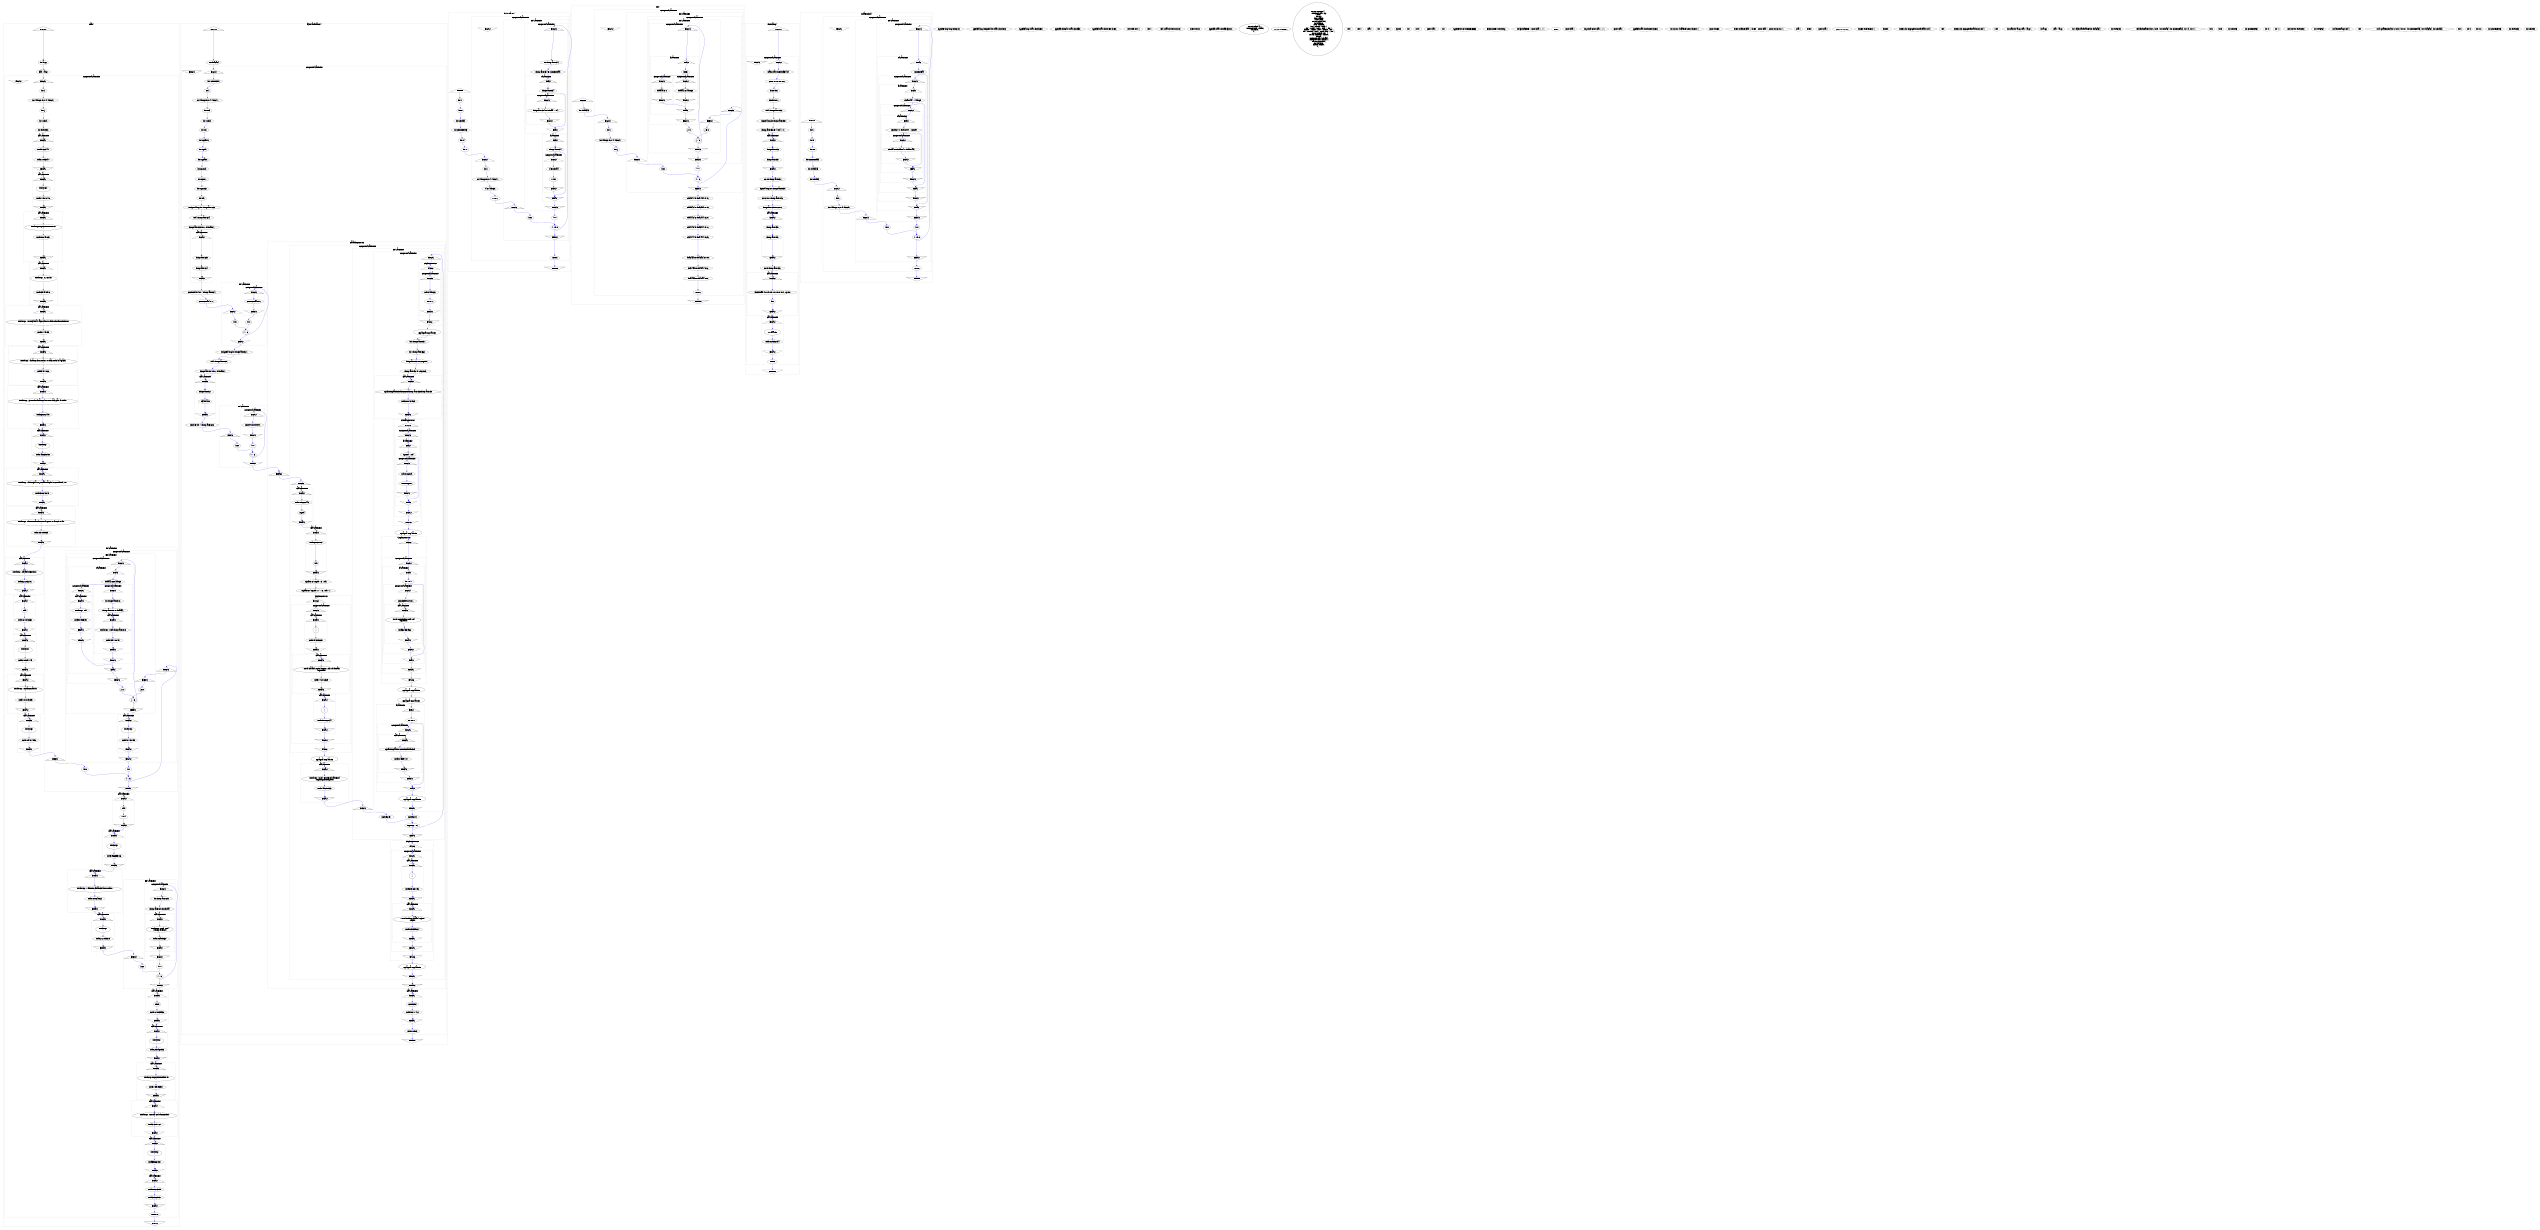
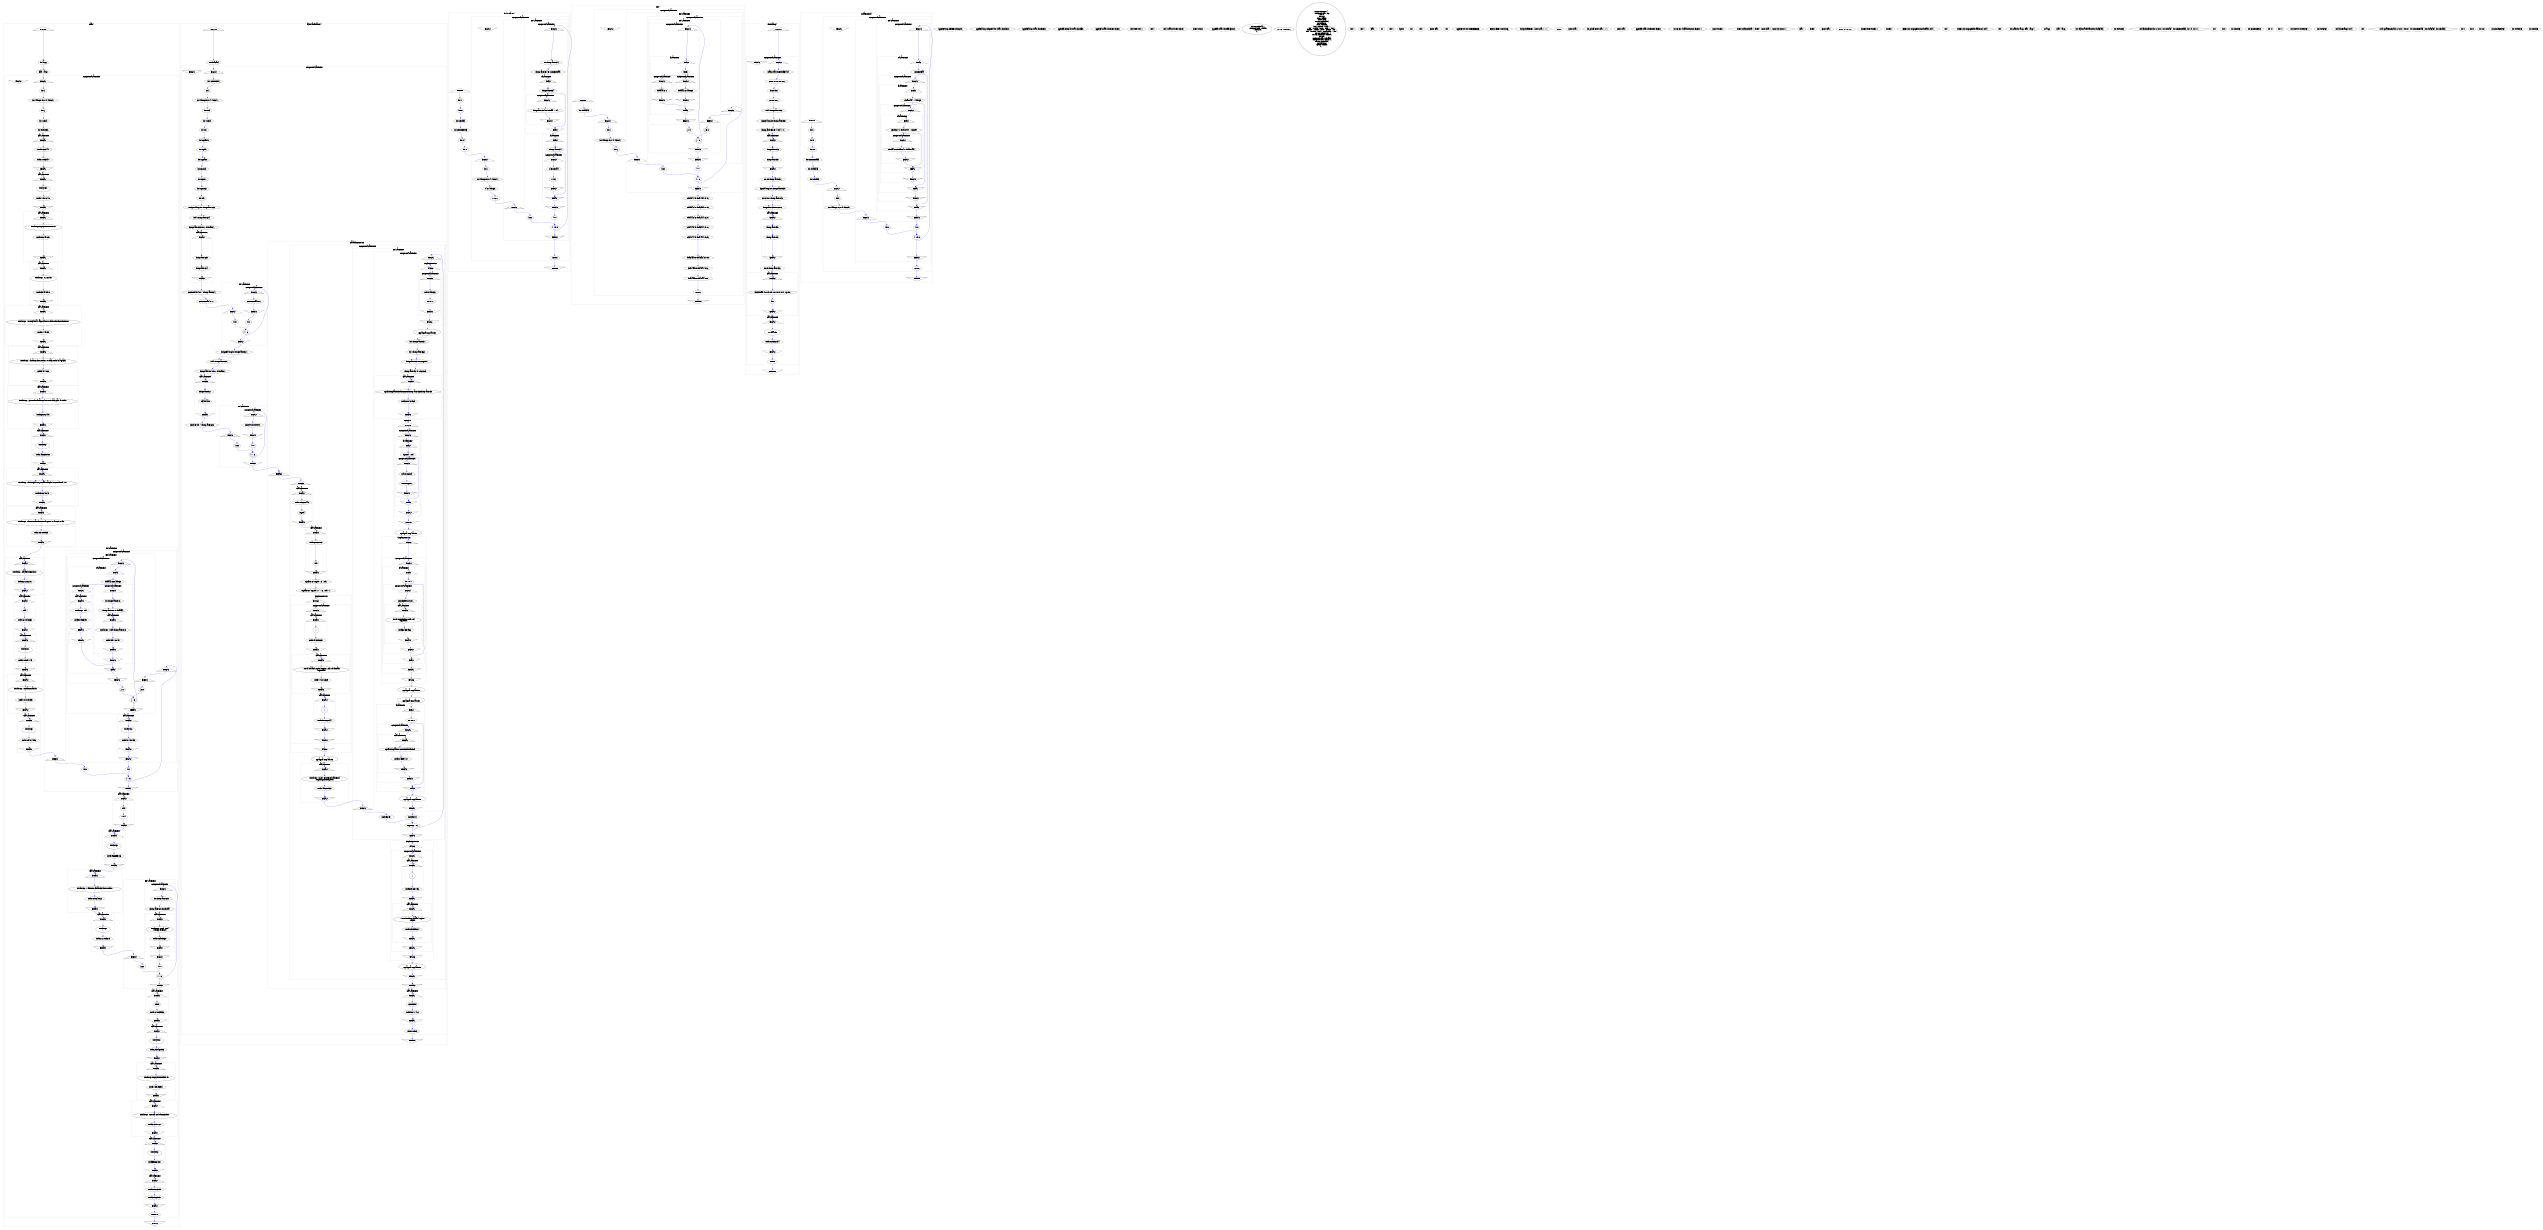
(949, 29) -> (950, 29)
(774, 100) -> (774, 100)
(408, 420) -> (408, 420)
